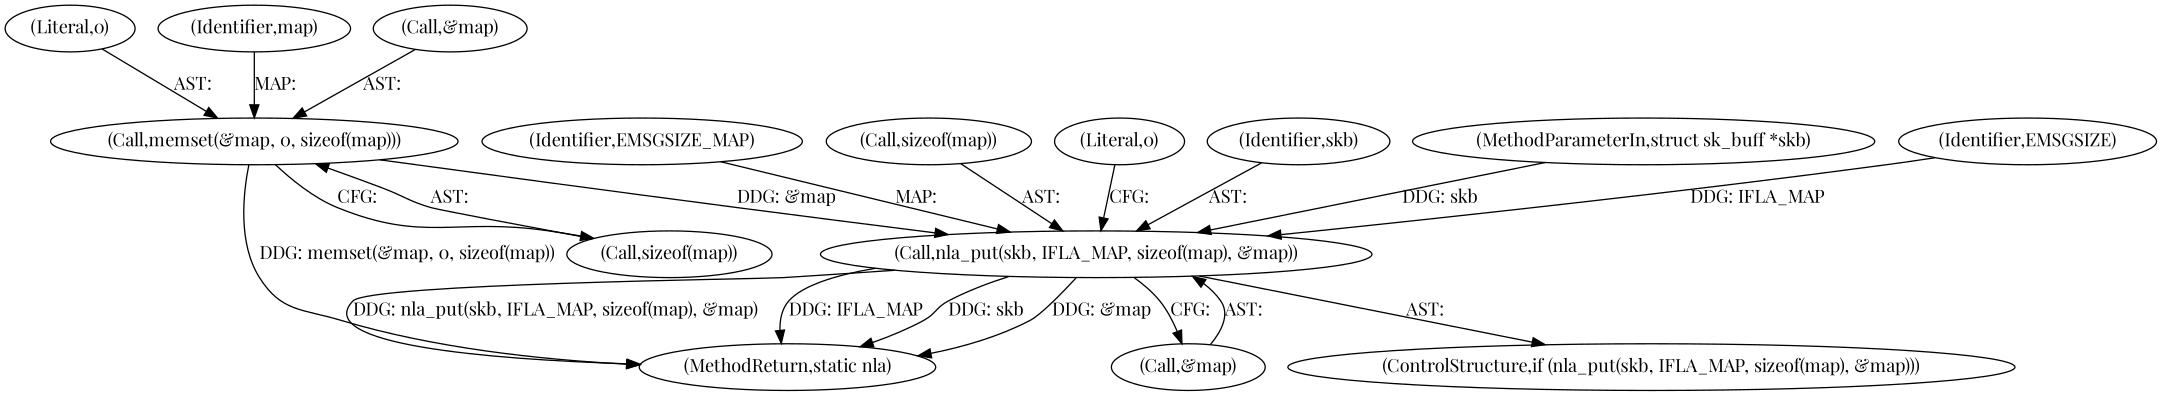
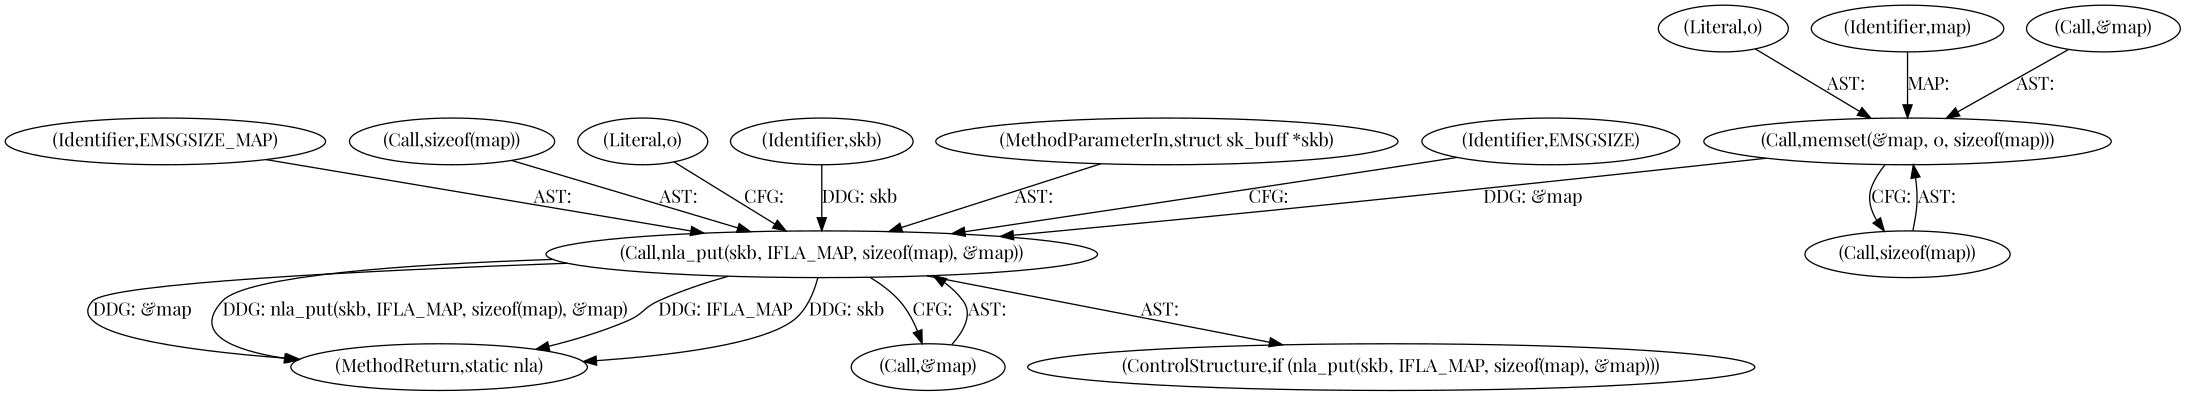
(919, 198) -> (556, 198)
(1231, 198) -> (860, 198)
(1441, 198) -> (1037, 198)
(1758, 198) -> (1271, 198)
(330, 317) -> none
